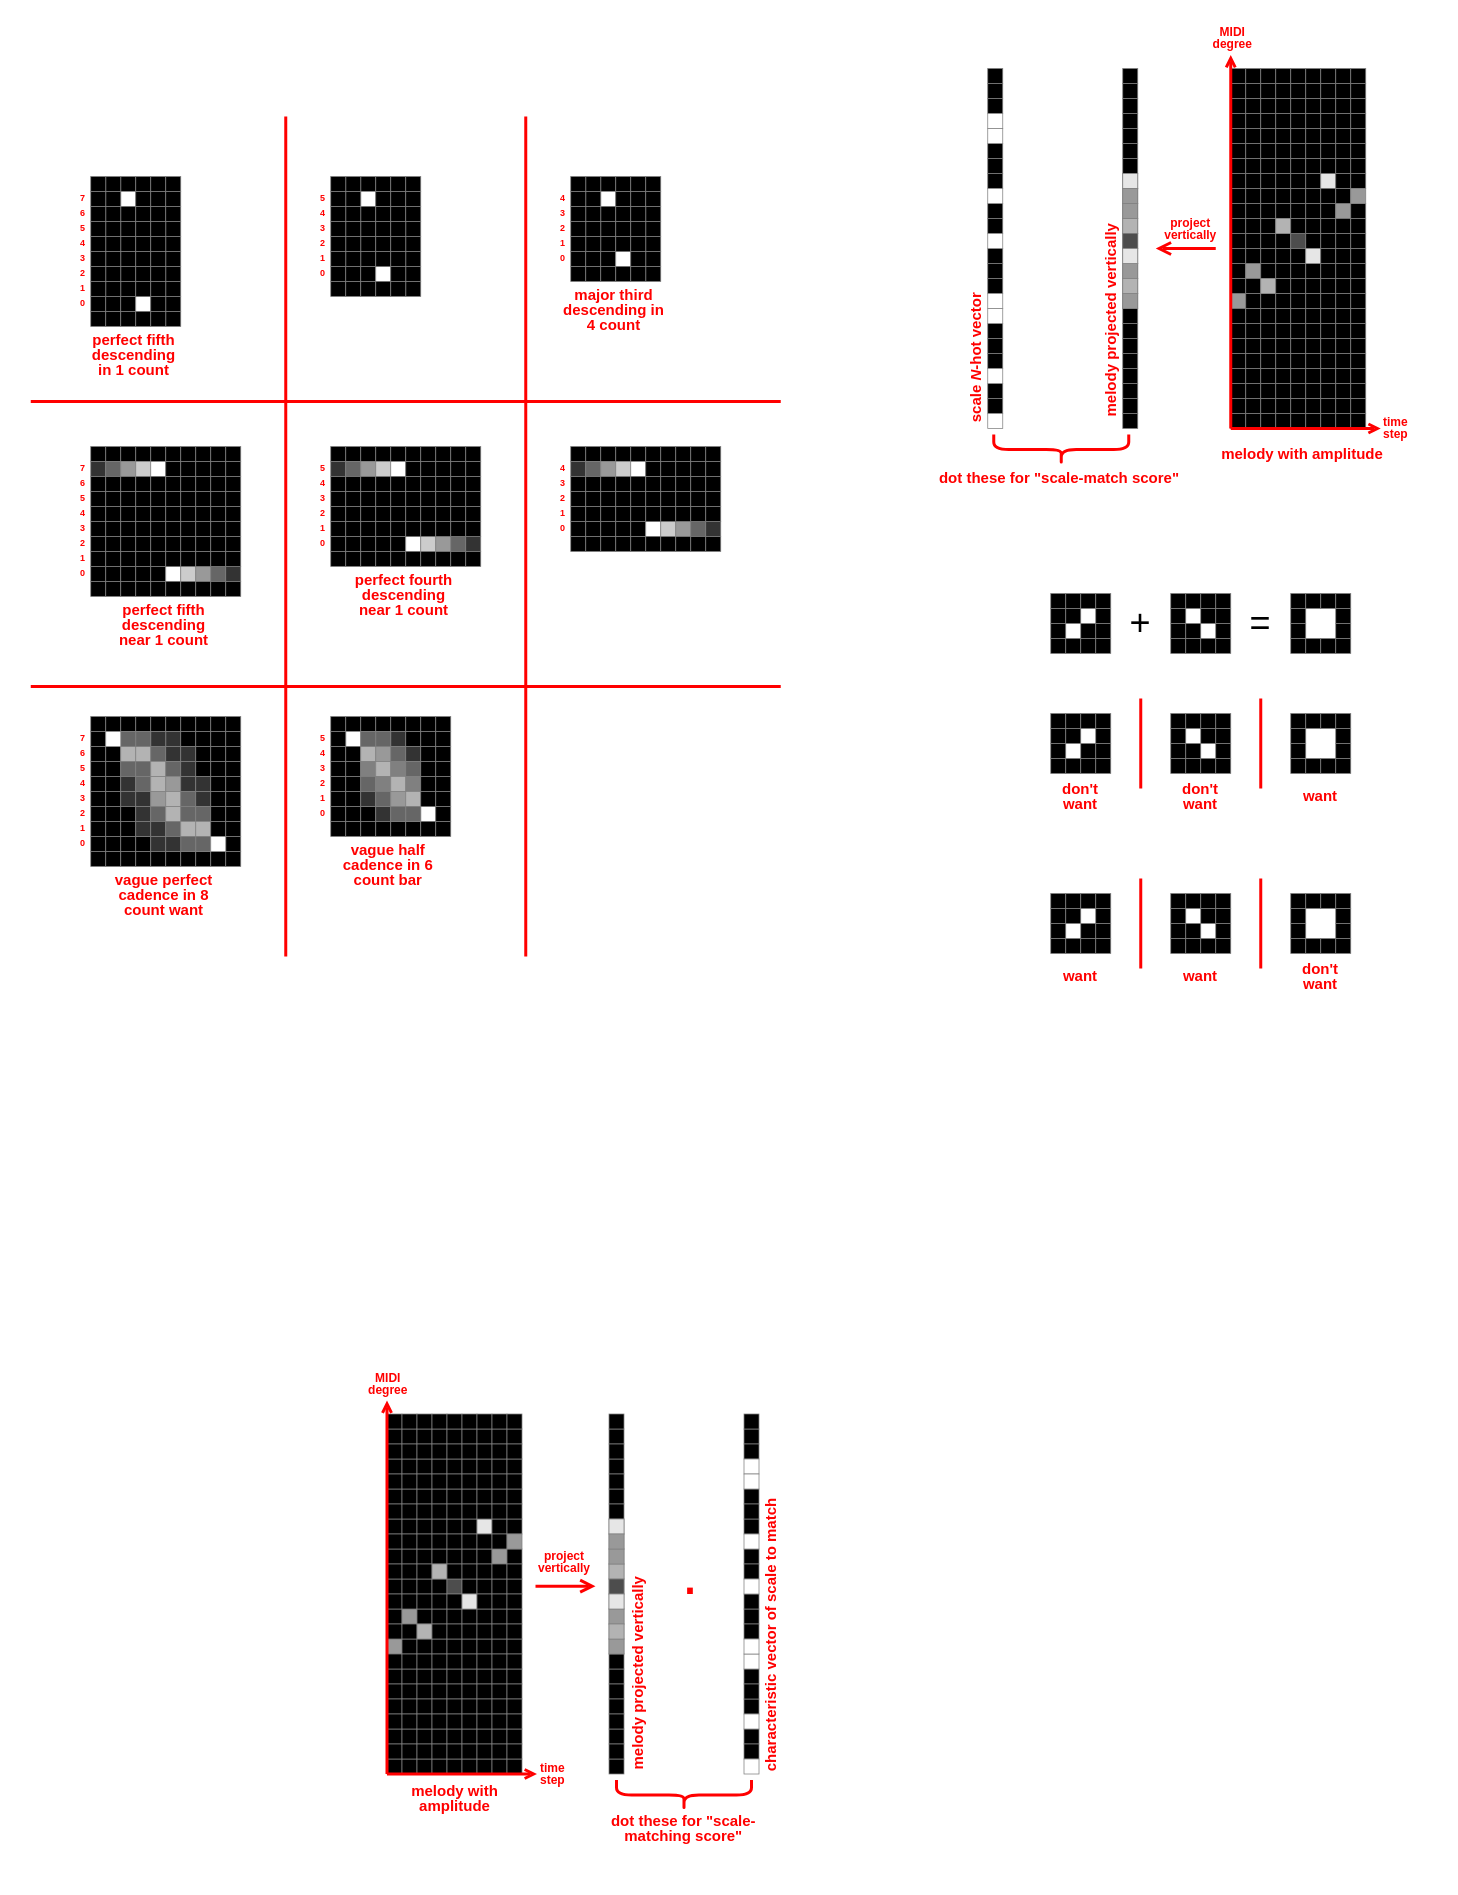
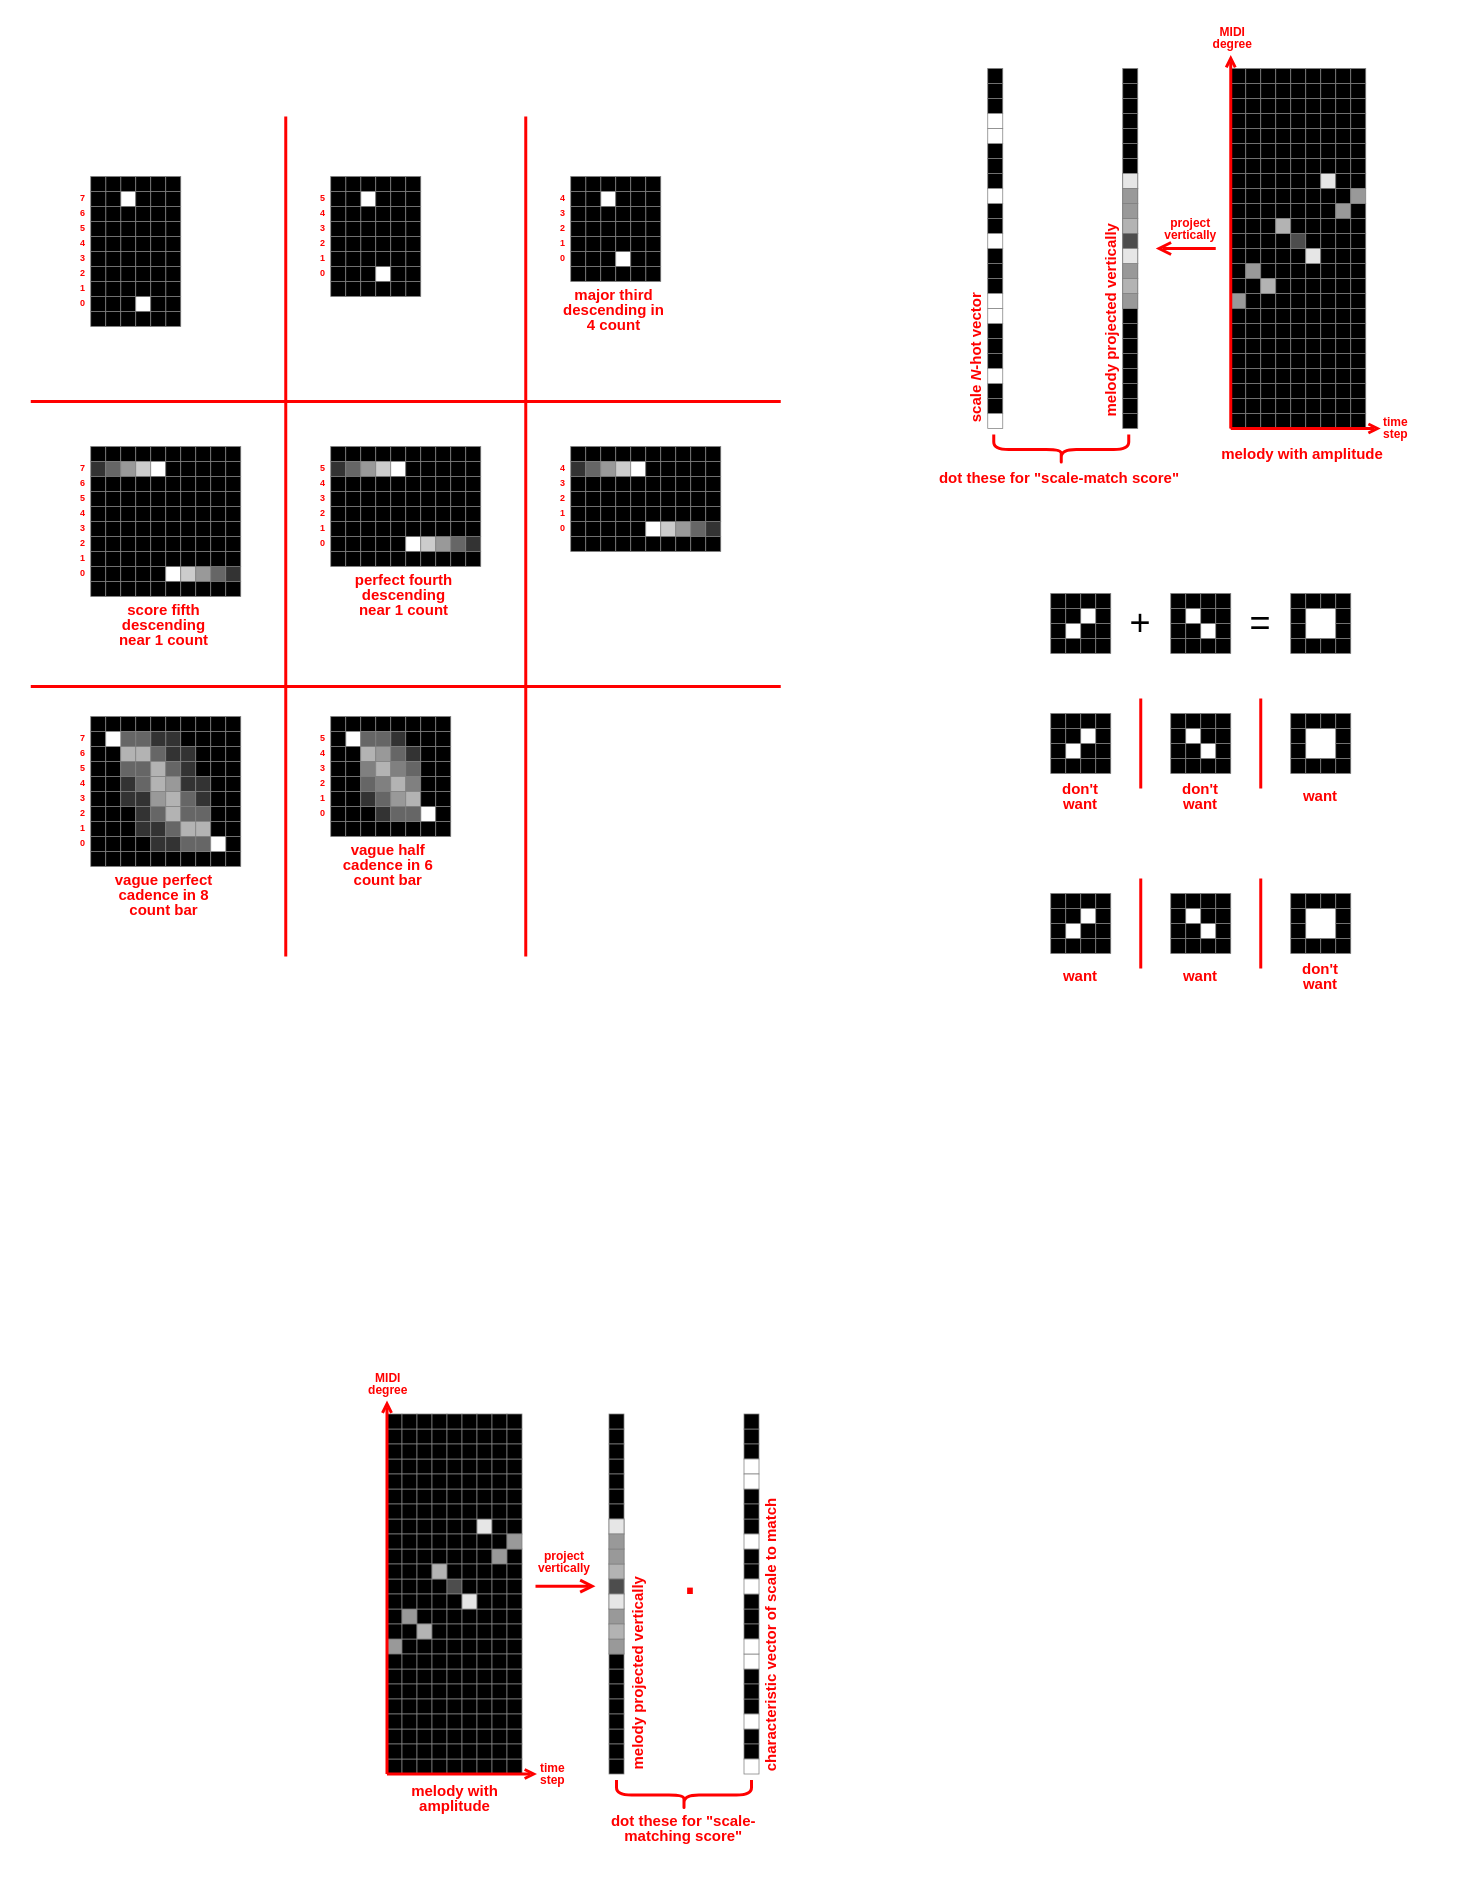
(134, 355) -> none
(164, 625) -> (164, 625)
(164, 895) -> (164, 895)
